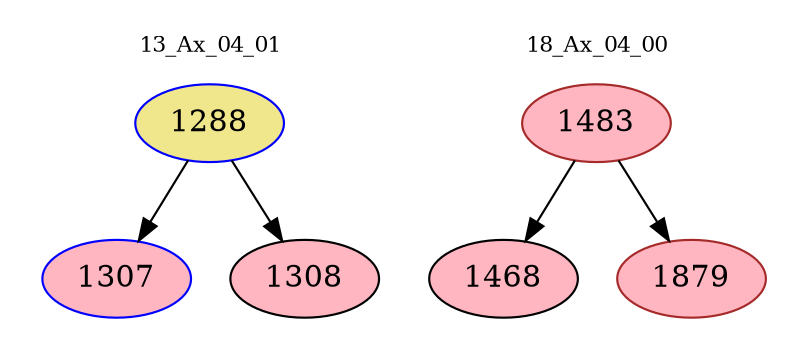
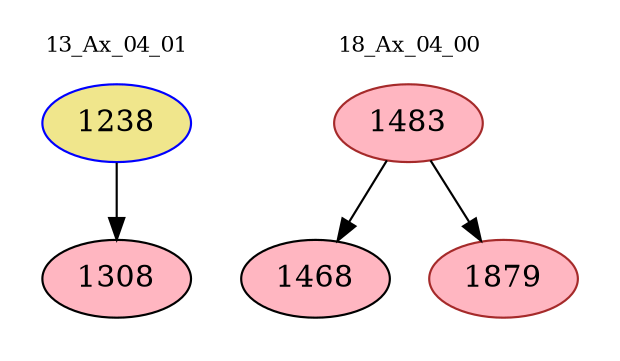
(210, 123) -> (117, 123)
(117, 279) -> none
